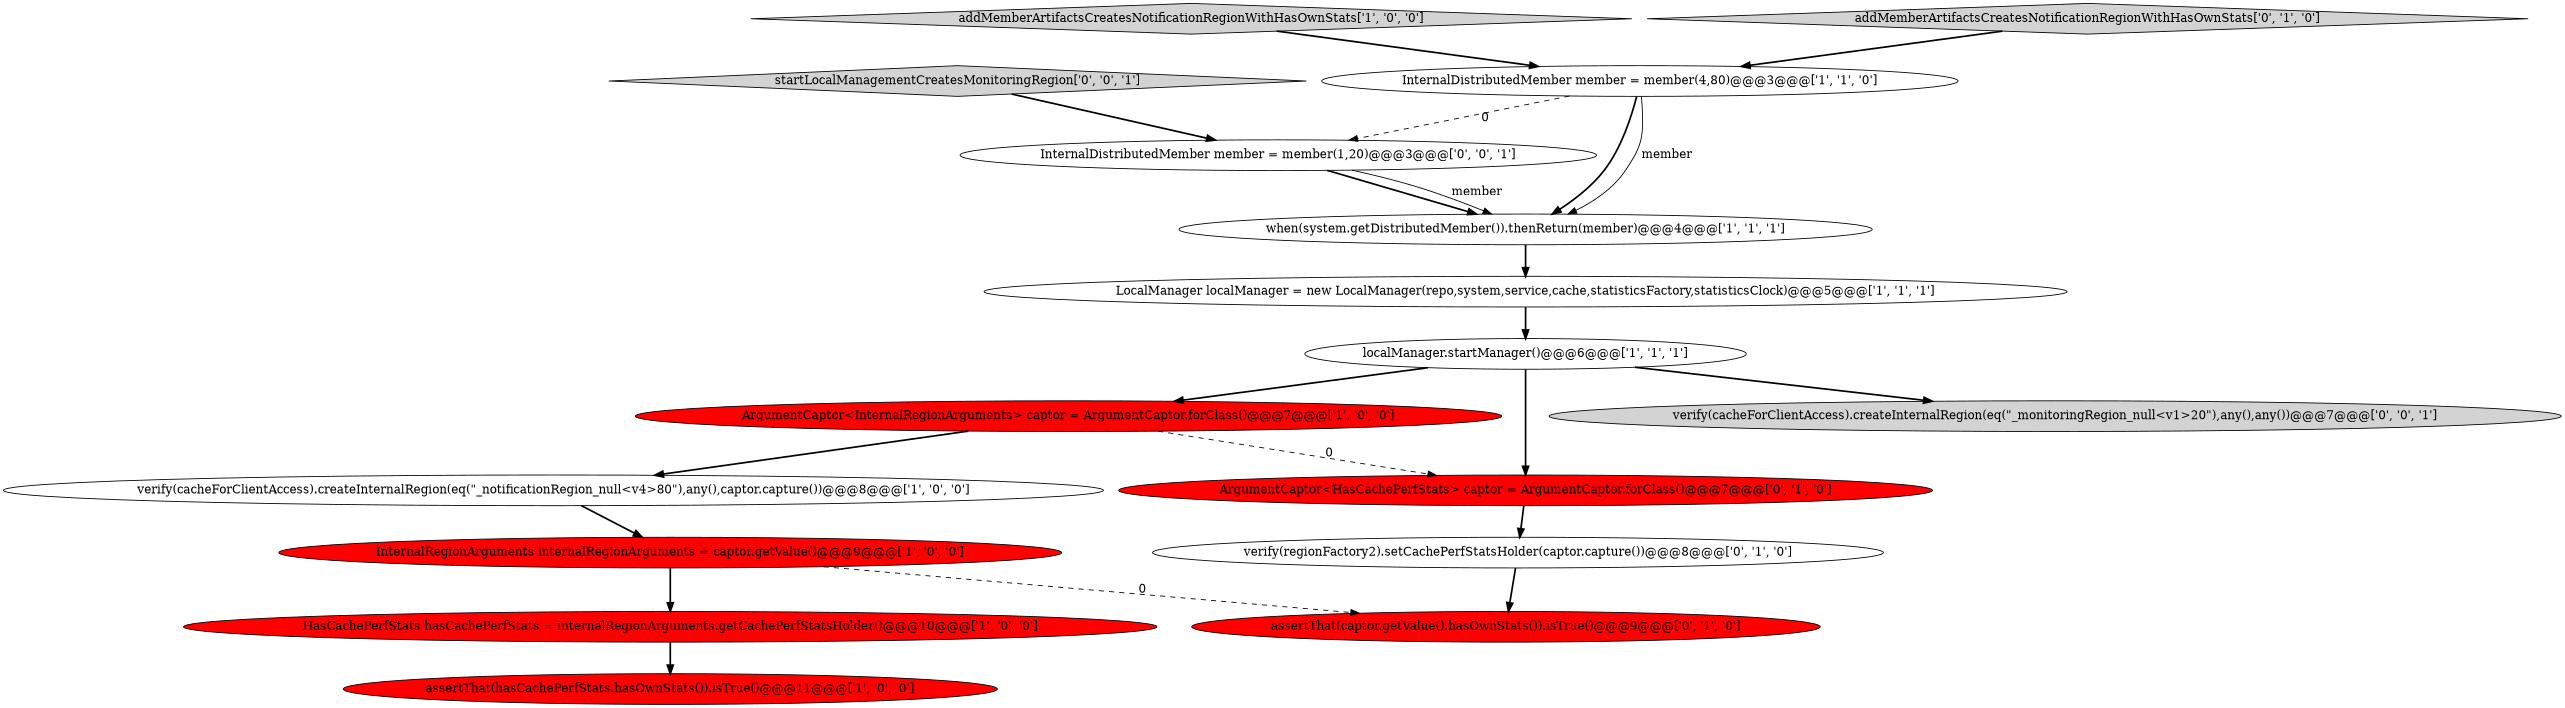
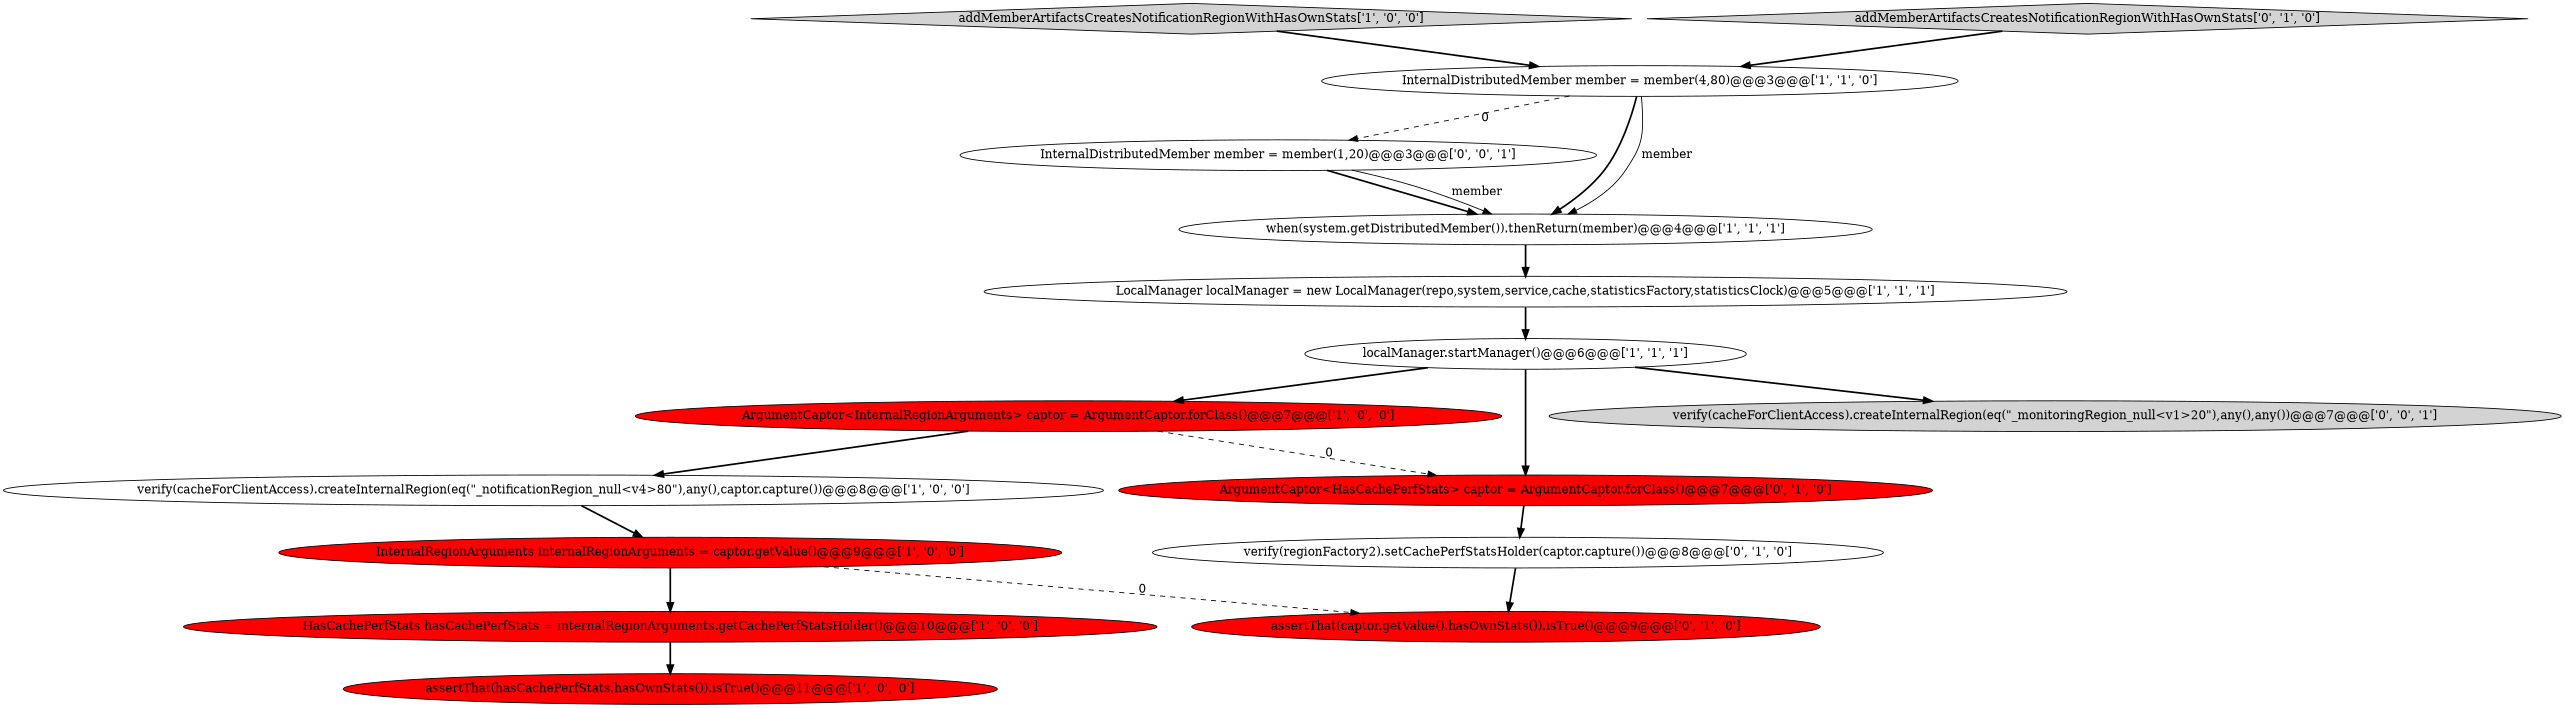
(958, 81) -> none
